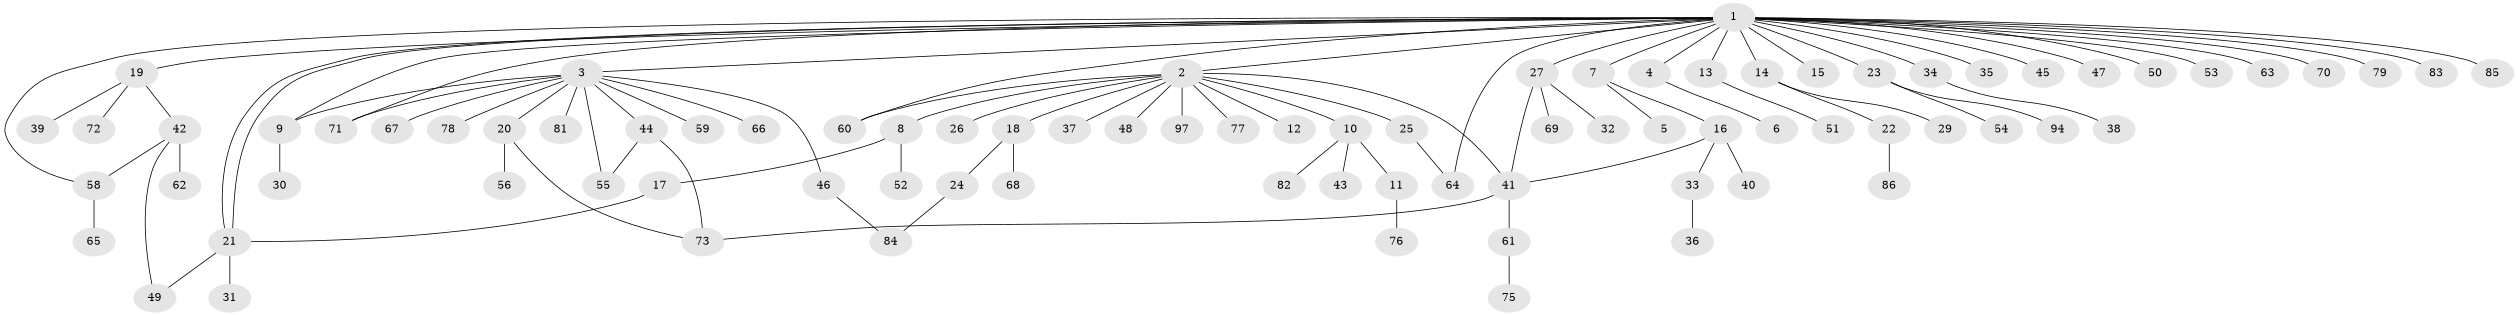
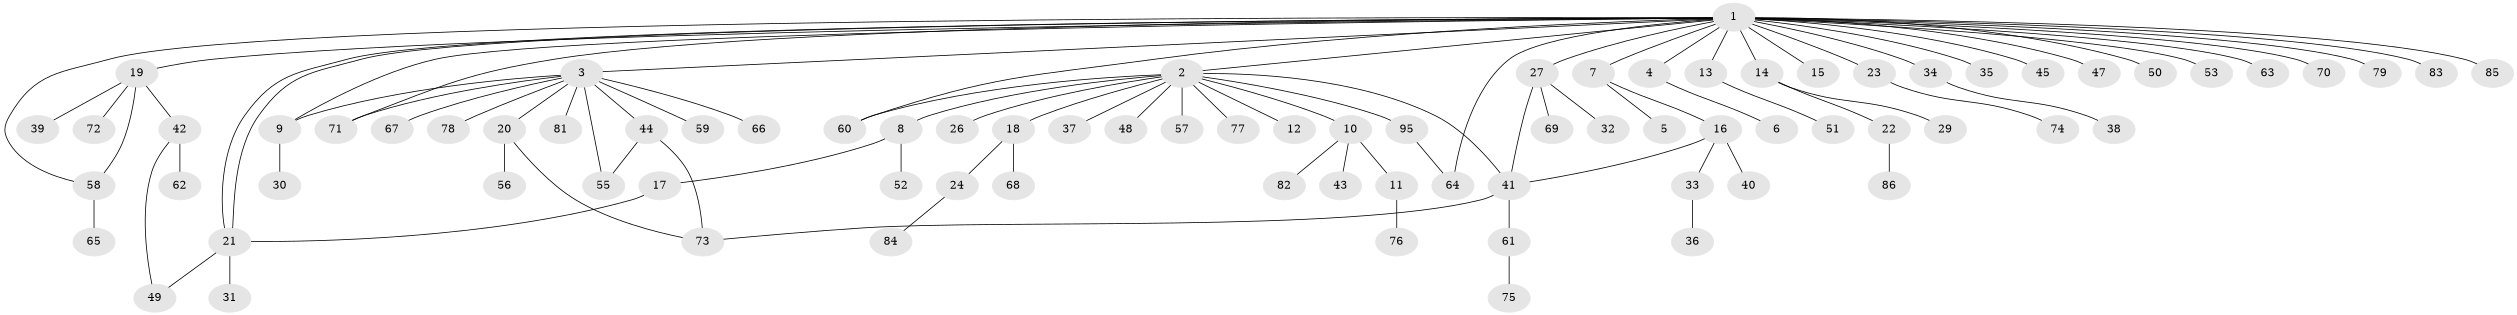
(1182, 130) -> (1182, 130)
(1407, 130) -> (1407, 130)
(2002, 130) -> none
(2058, 130) -> (2058, 130)
(137, 158) -> (126, 133)
(824, 186) -> none
